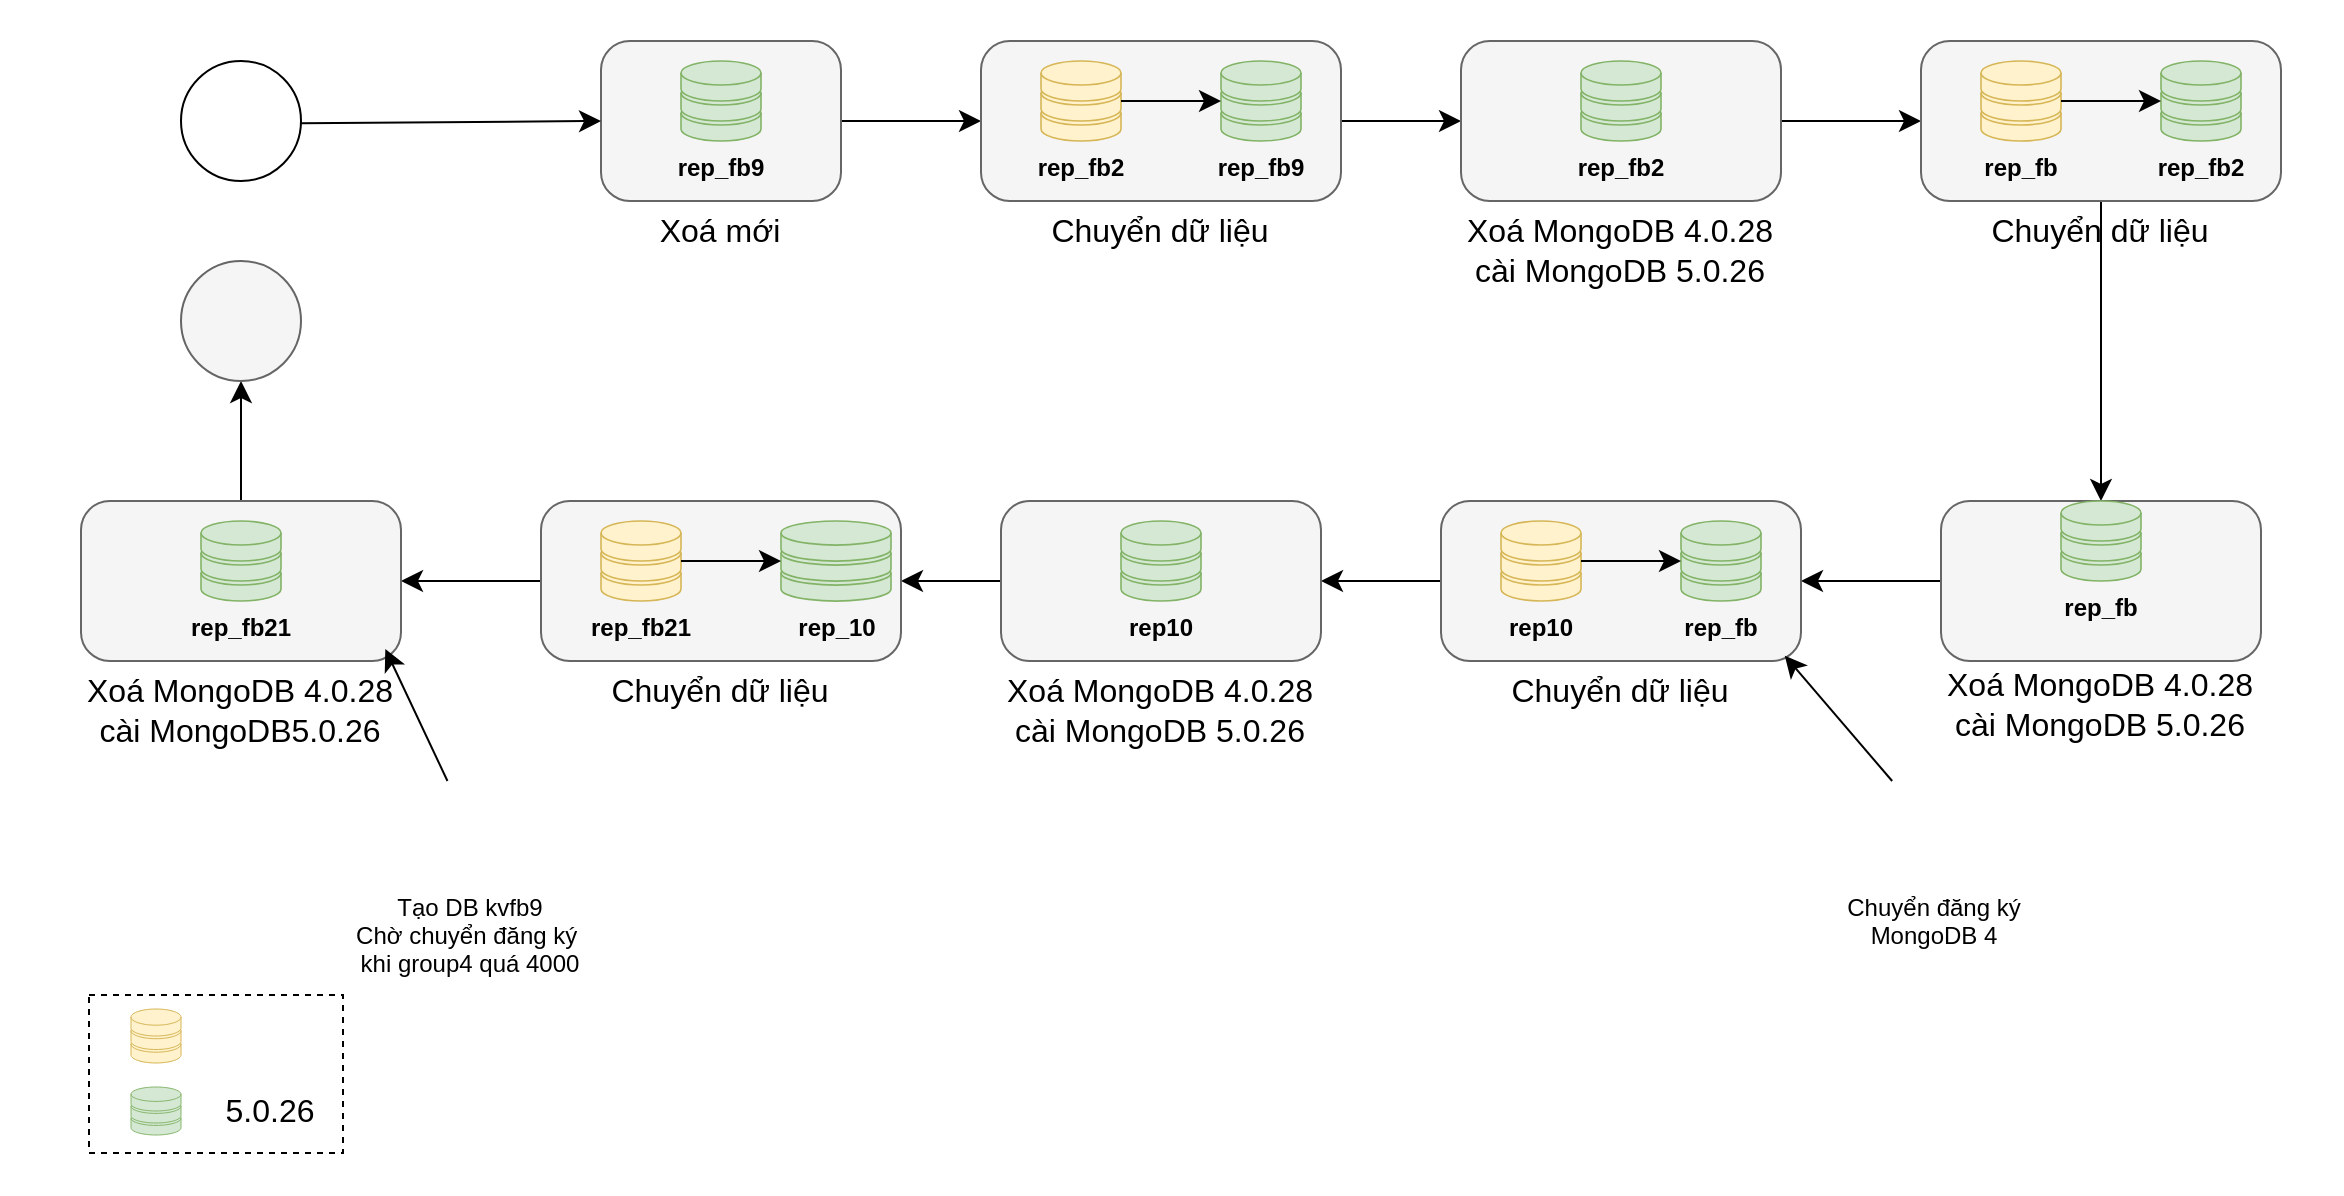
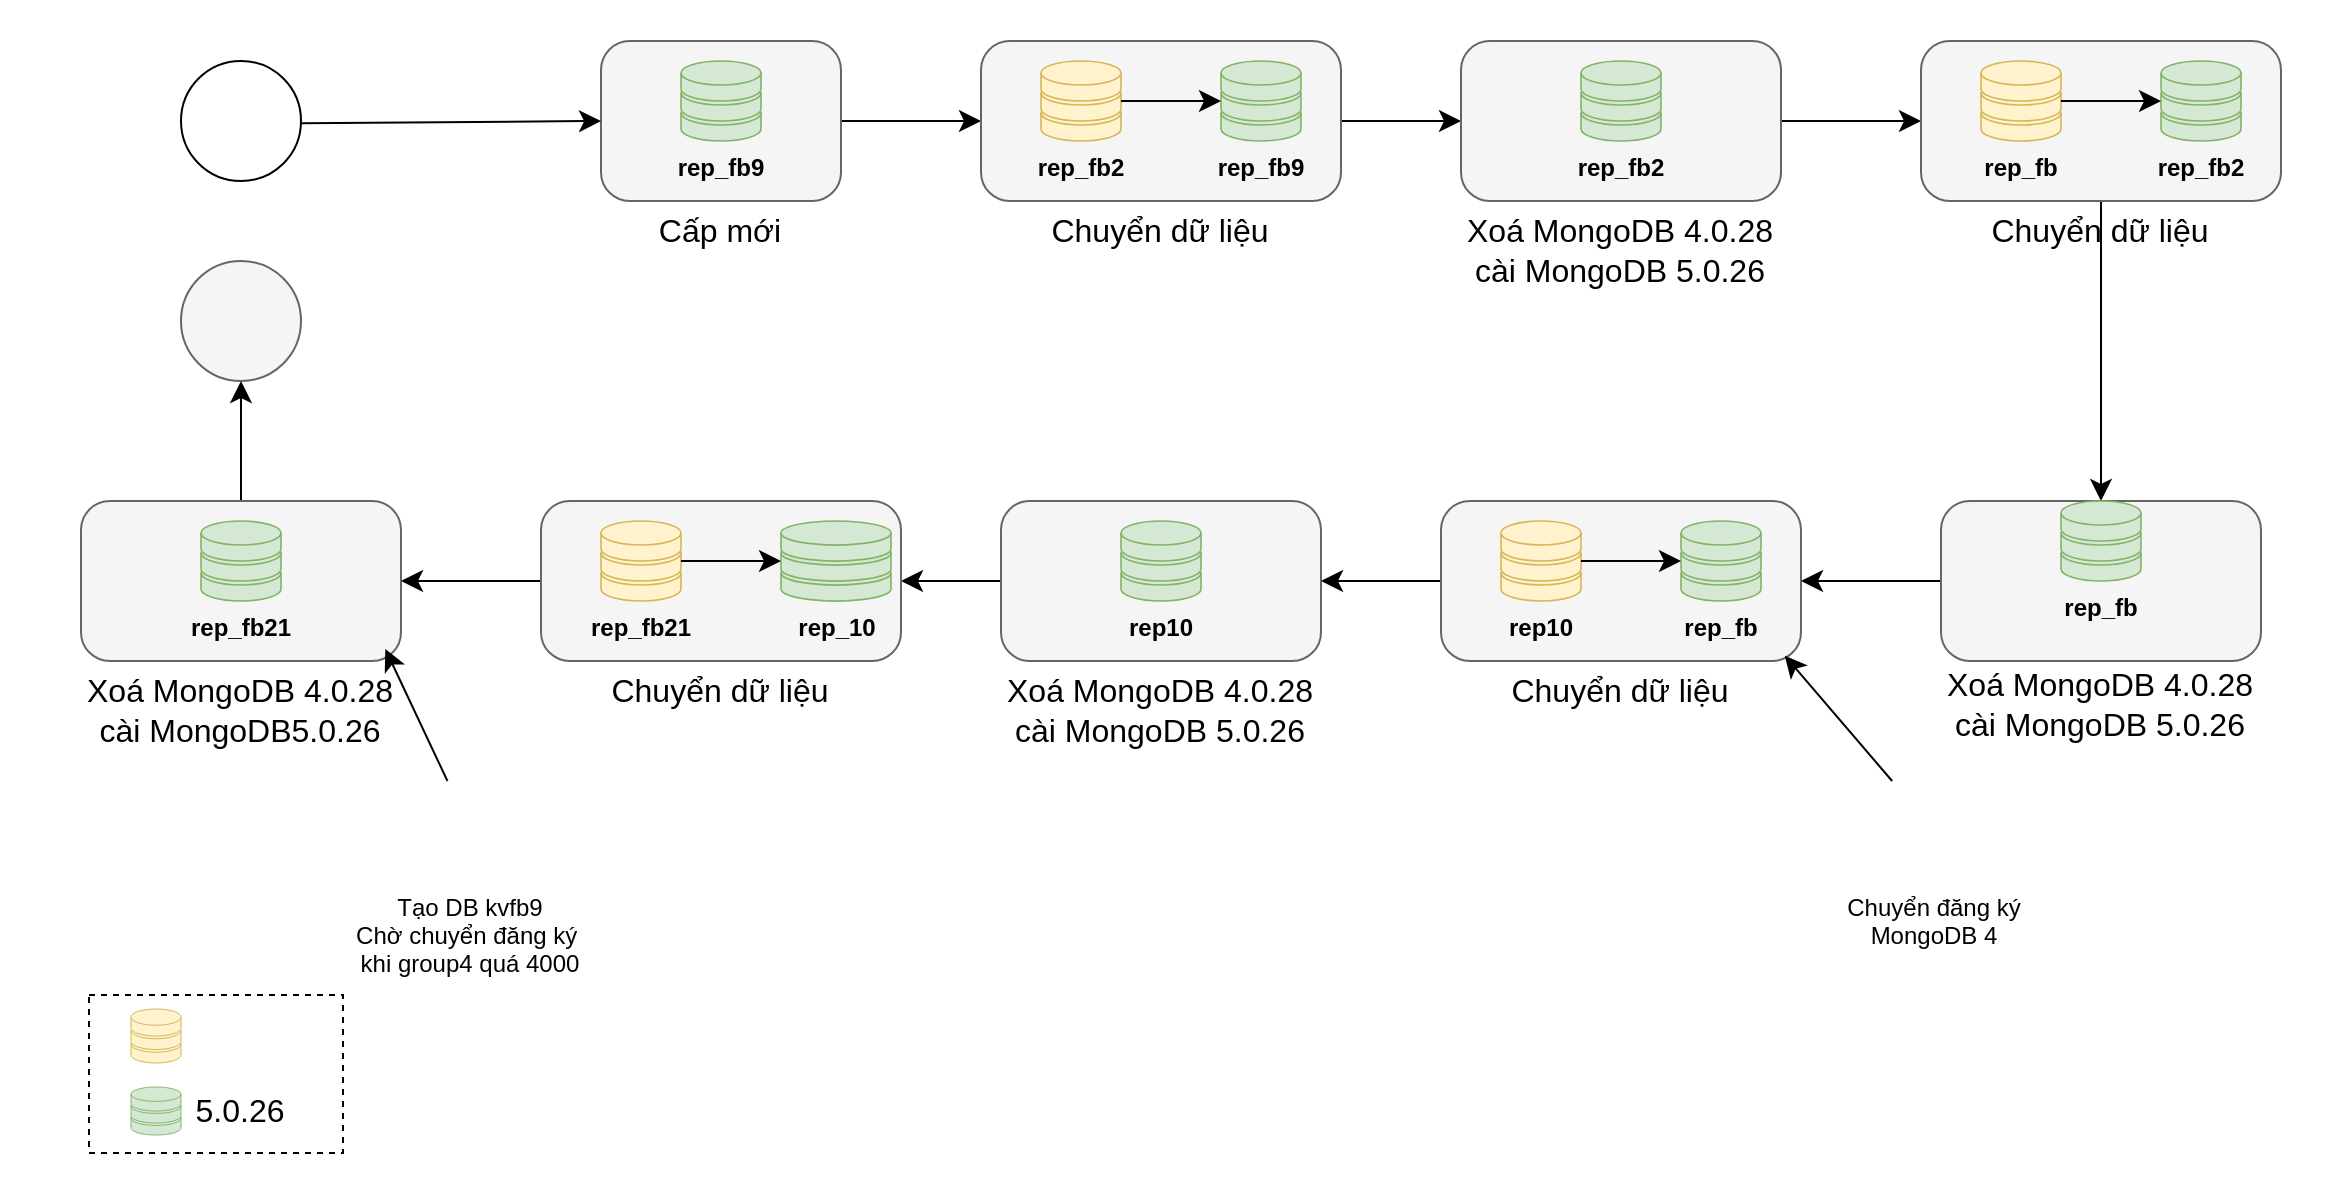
(721, 231) -> (721, 231)
(271, 1111) -> (241, 1111)
